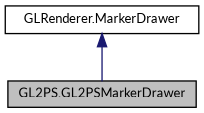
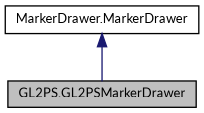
(102, 20) -> (102, 20)
